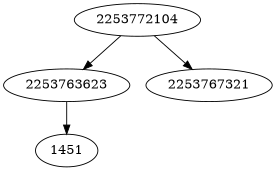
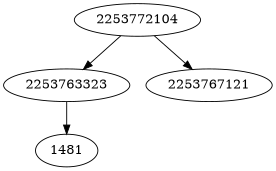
(67, 85) -> (67, 85)
(209, 85) -> (209, 85)
(67, 151) -> (67, 151)
